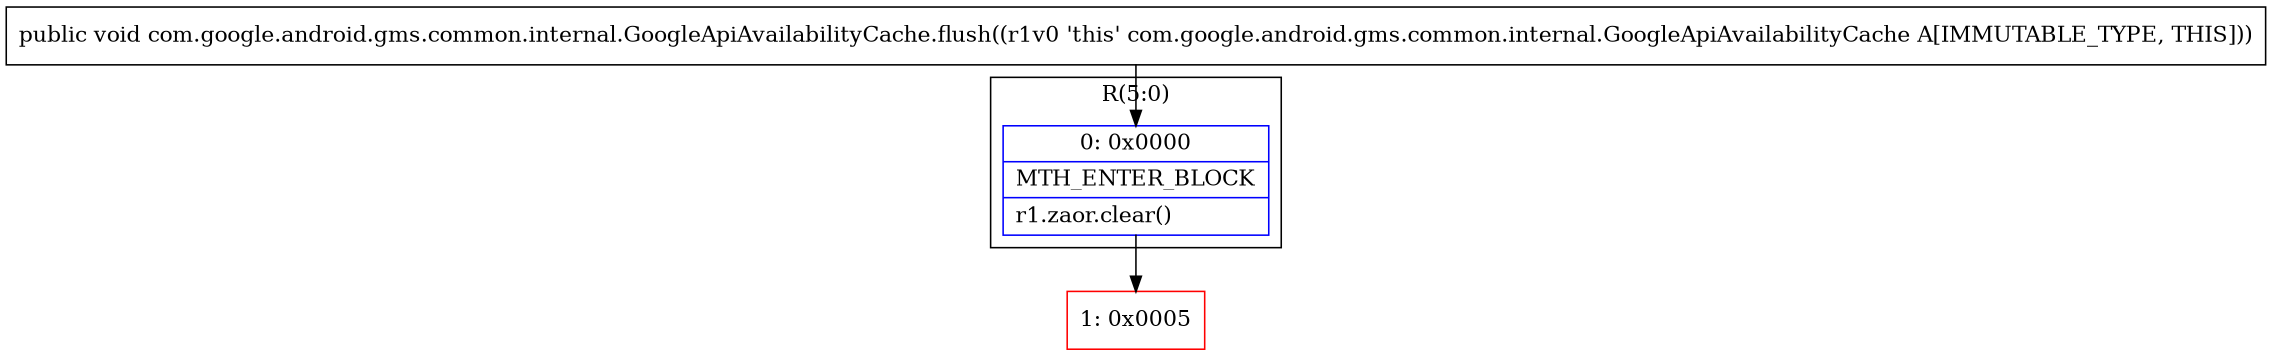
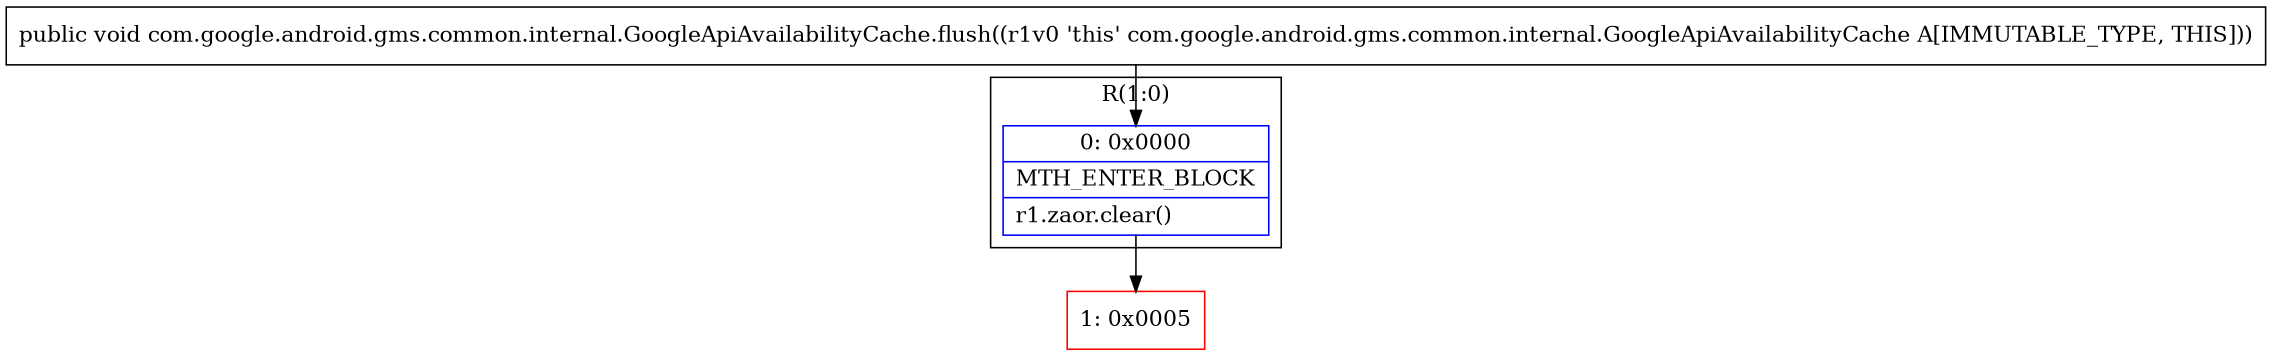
(1136, 95) -> (1136, 95)
